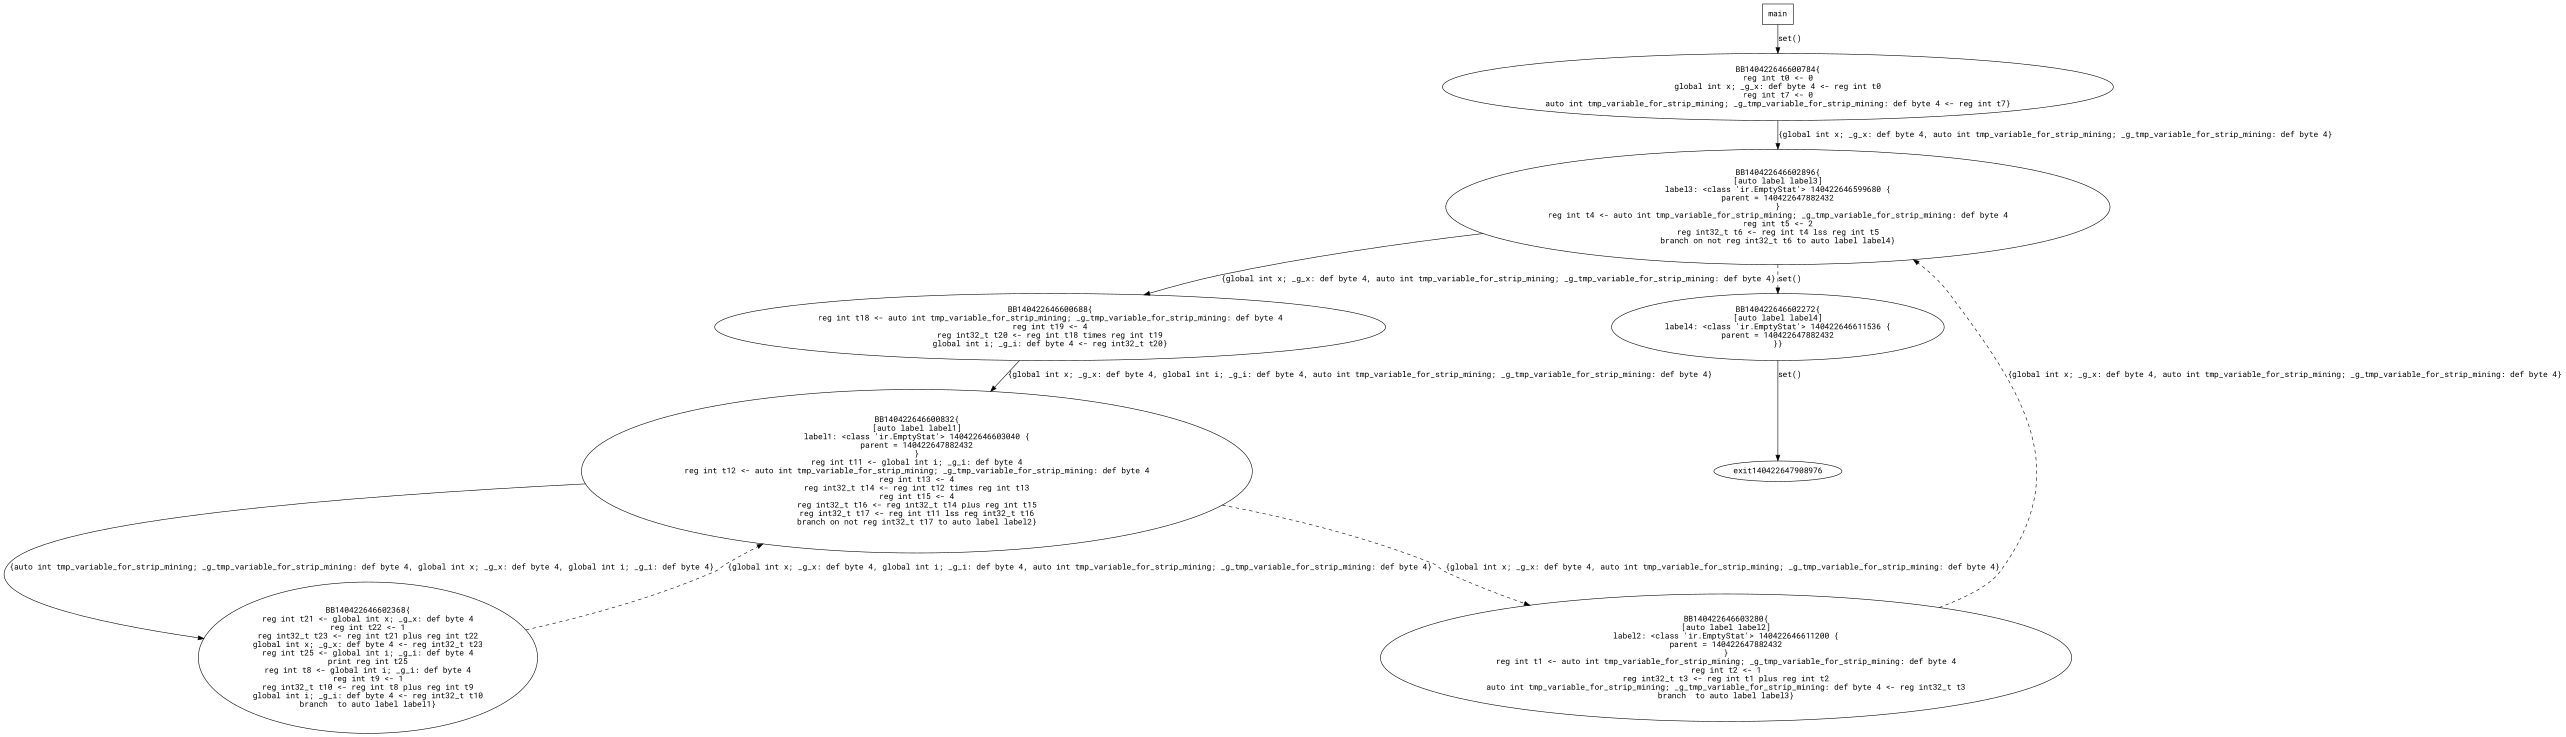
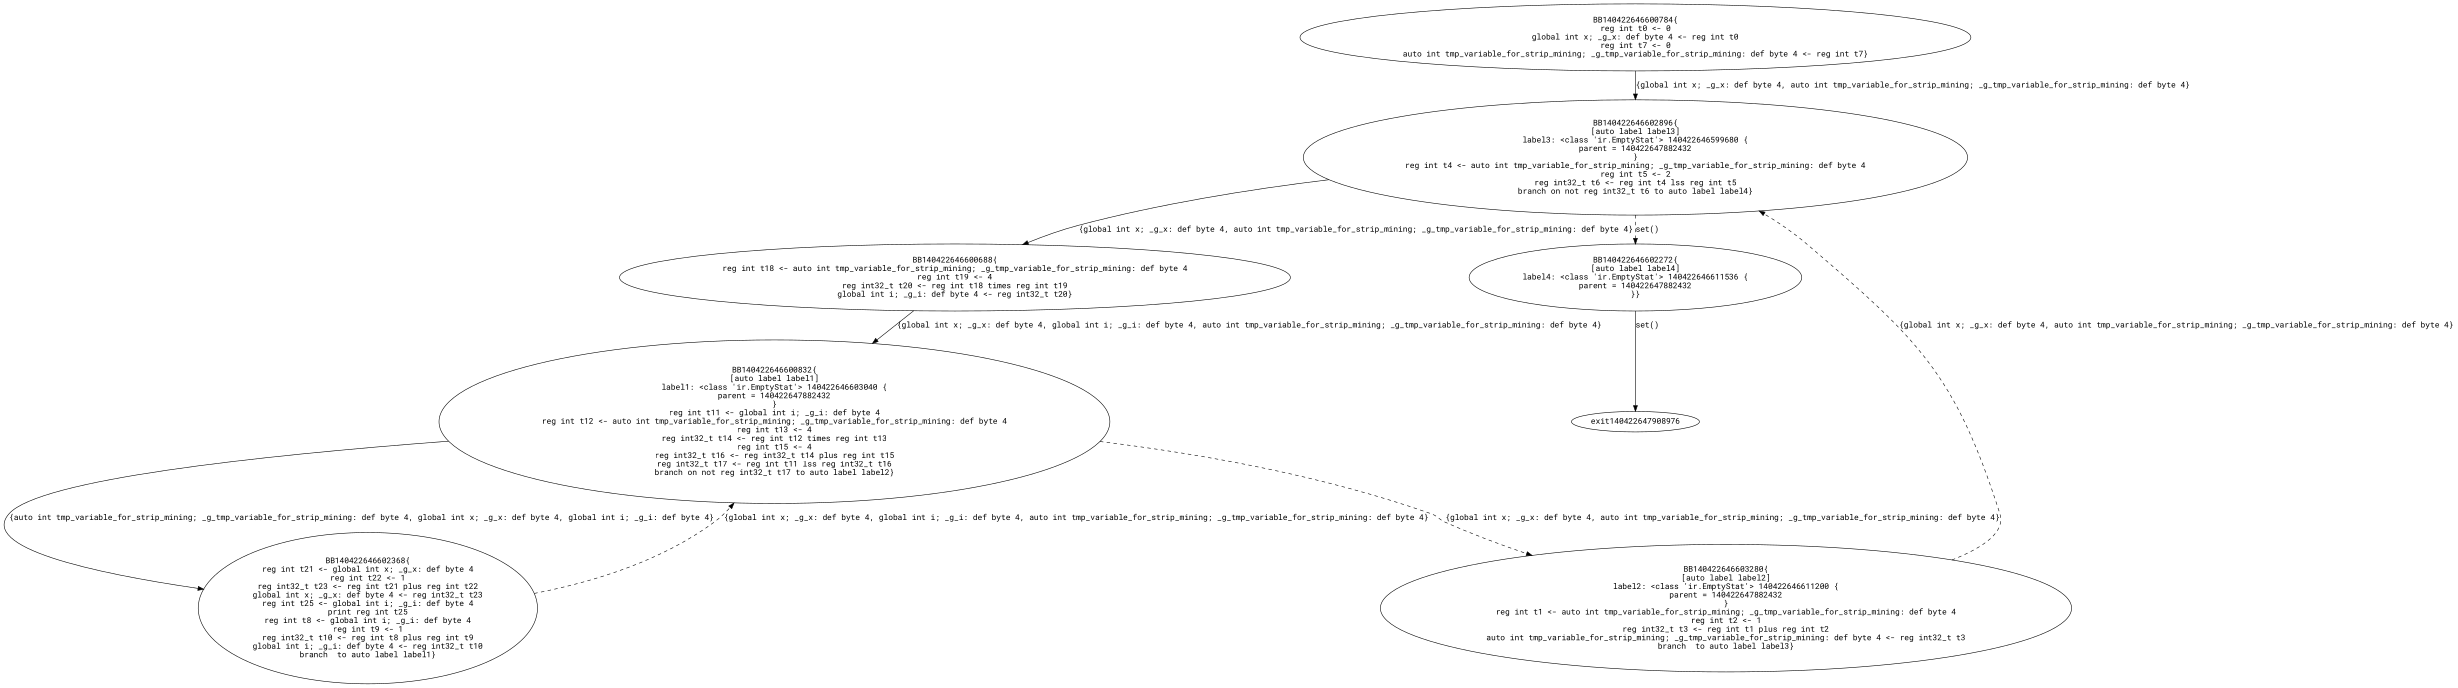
(1778, 14) -> none
